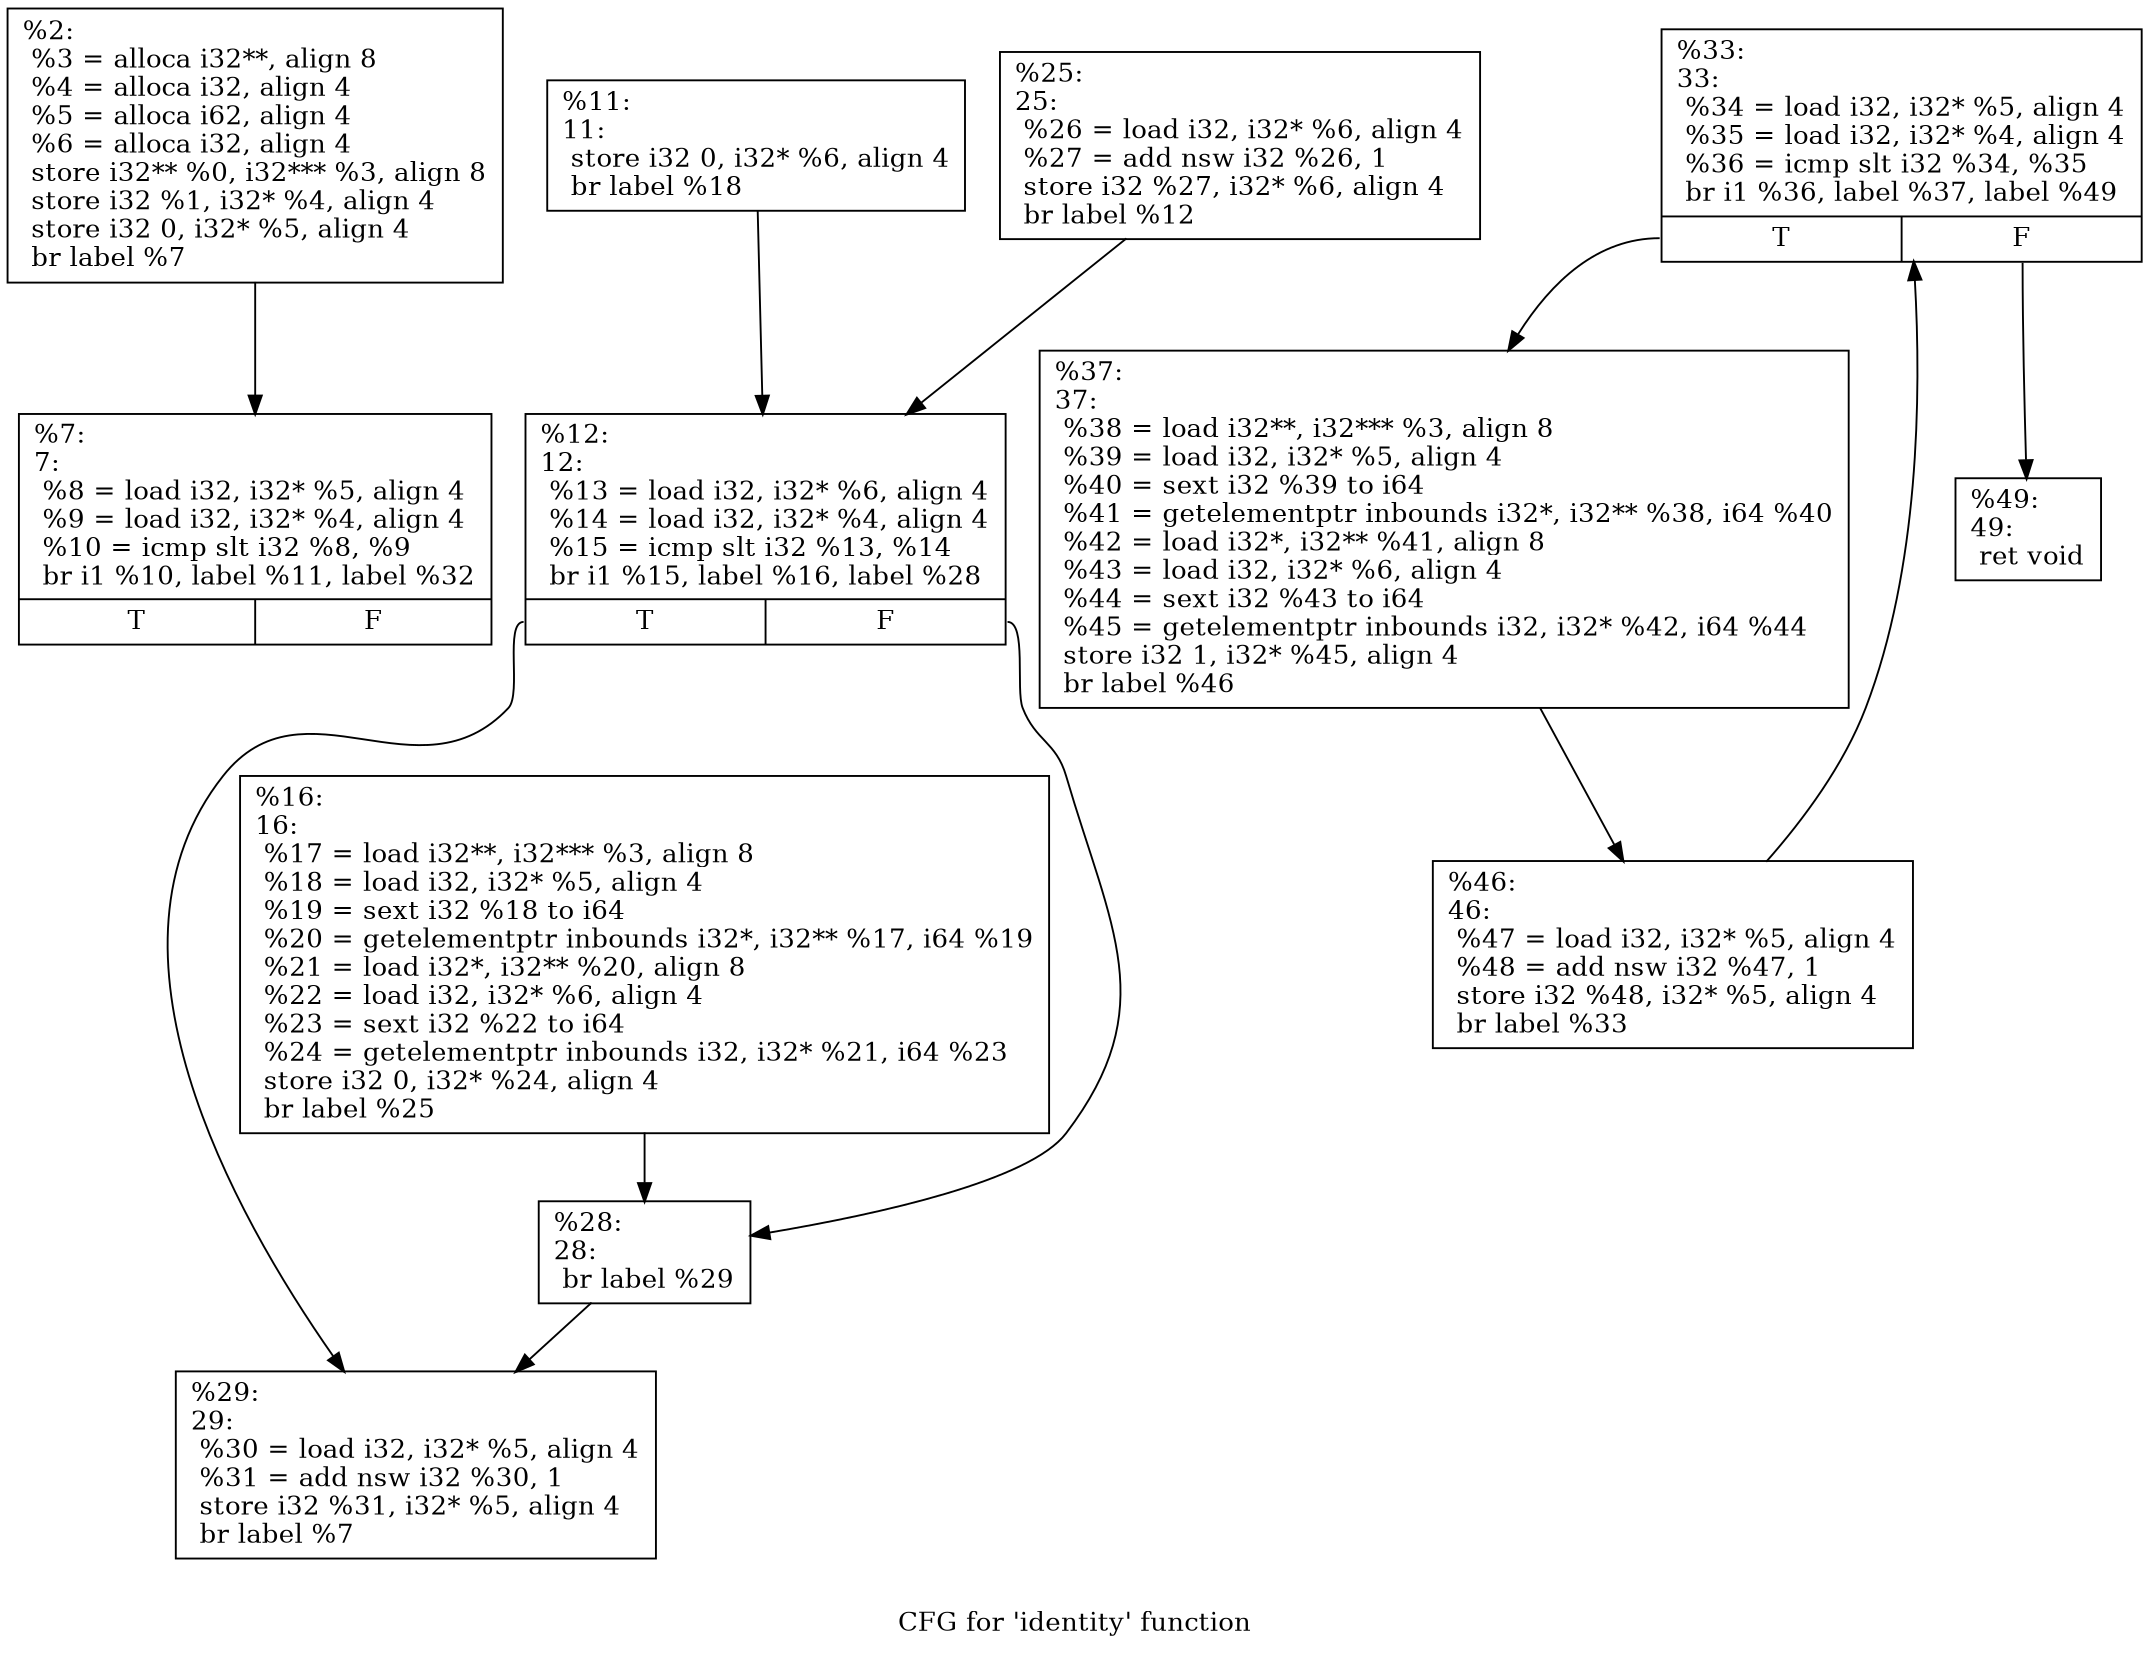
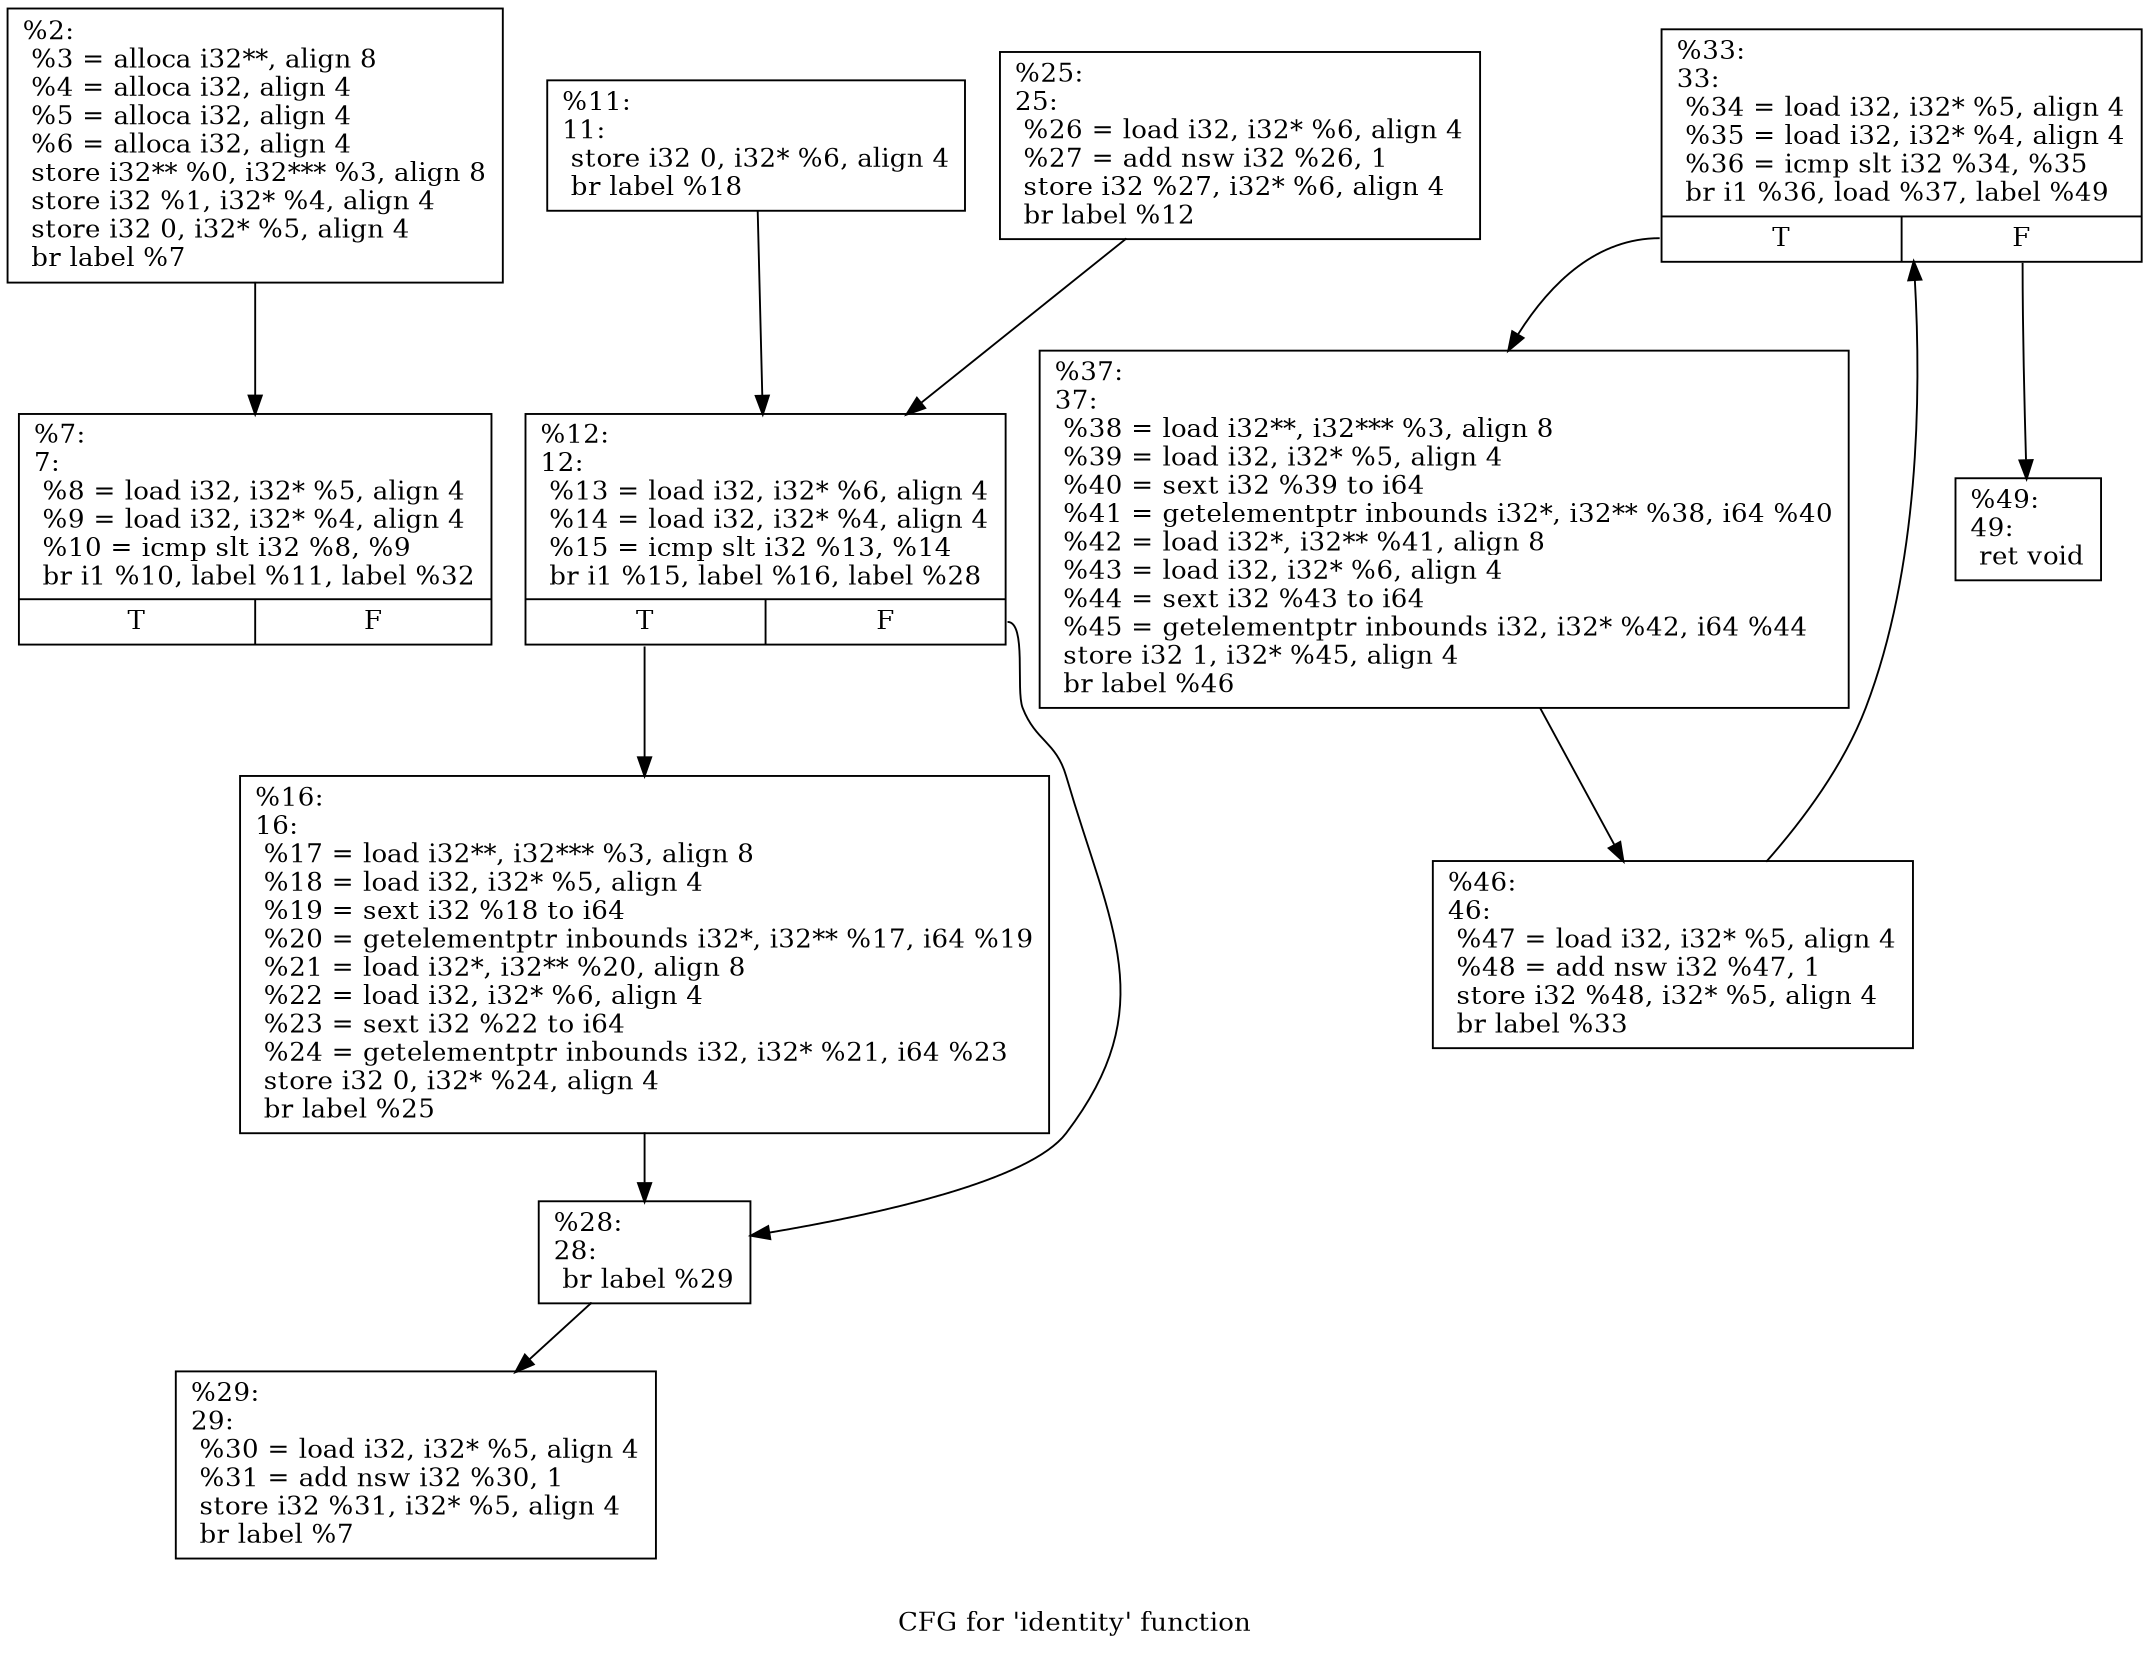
(188, 116) -> (188, 116)
(1898, 193) -> (1893, 193)
(177, 880) -> (645, 702)
